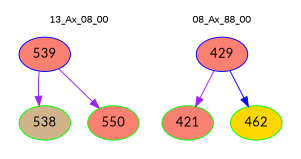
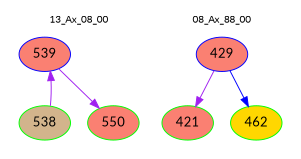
(38, 84) -> (51, 93)
